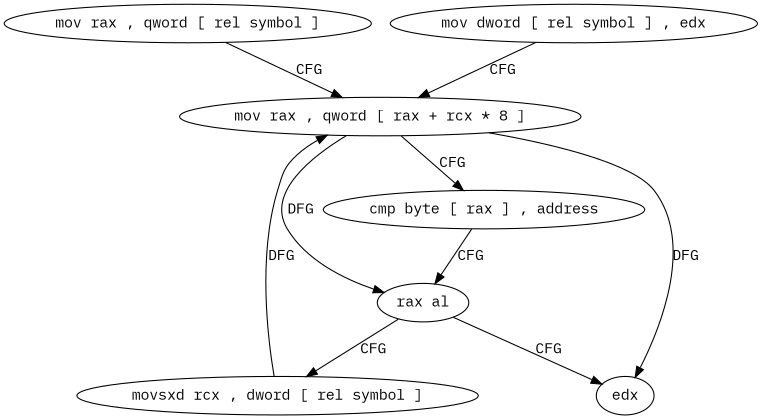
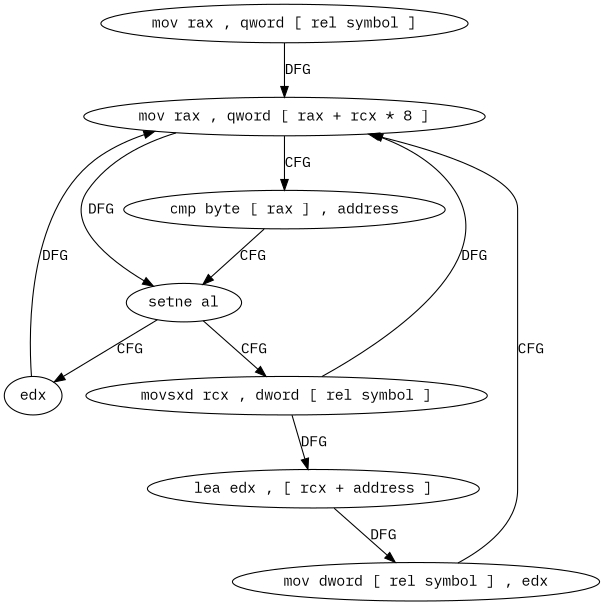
(309, 70) -> (298, 70)
(656, 195) -> (46, 233)
(423, 303) -> (184, 303)
none -> (313, 489)
